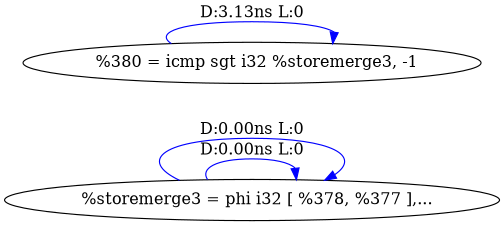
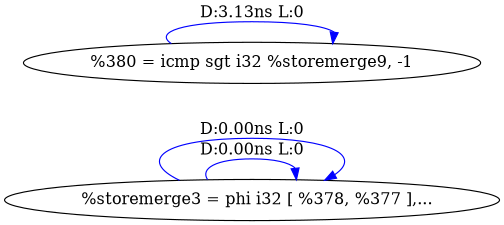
(252, 63) -> (252, 63)
